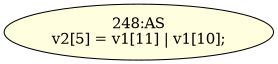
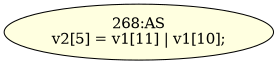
(139, 32) -> (139, 32)
